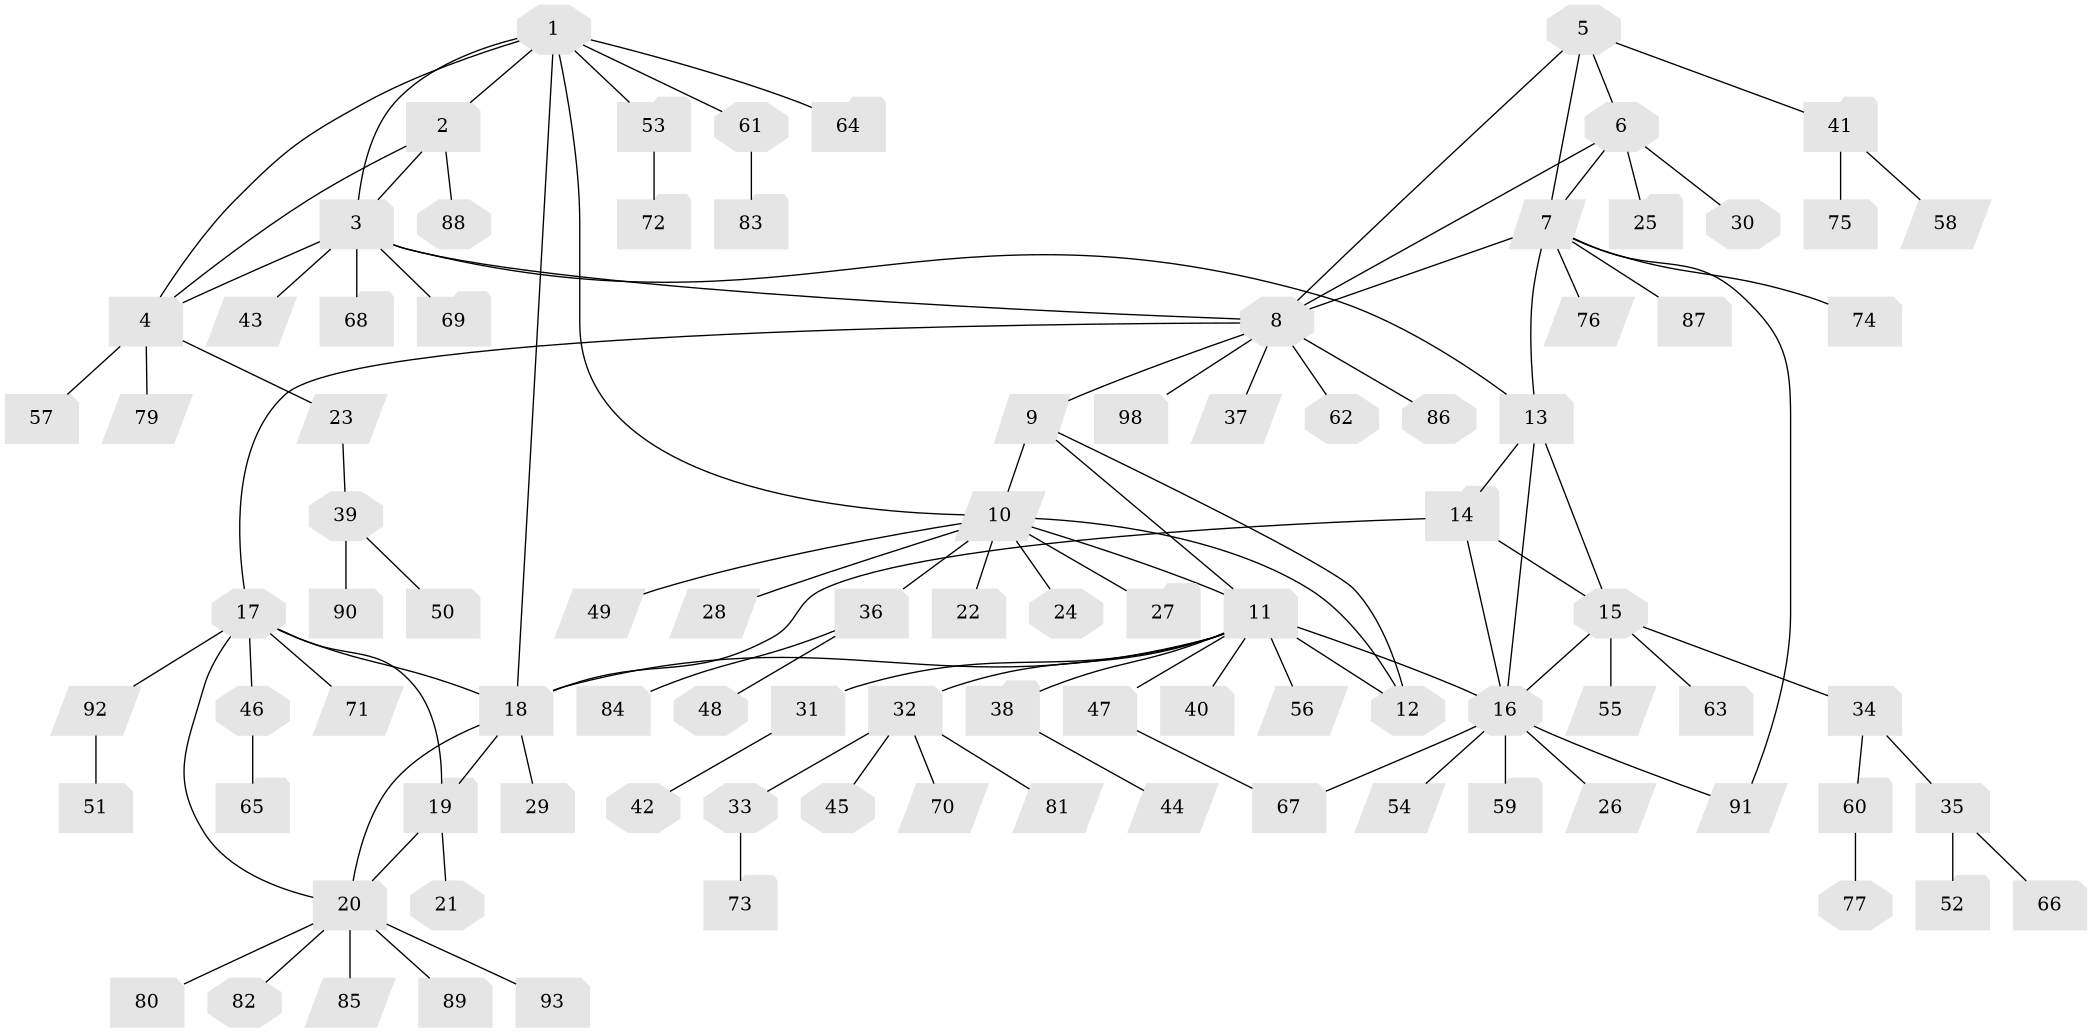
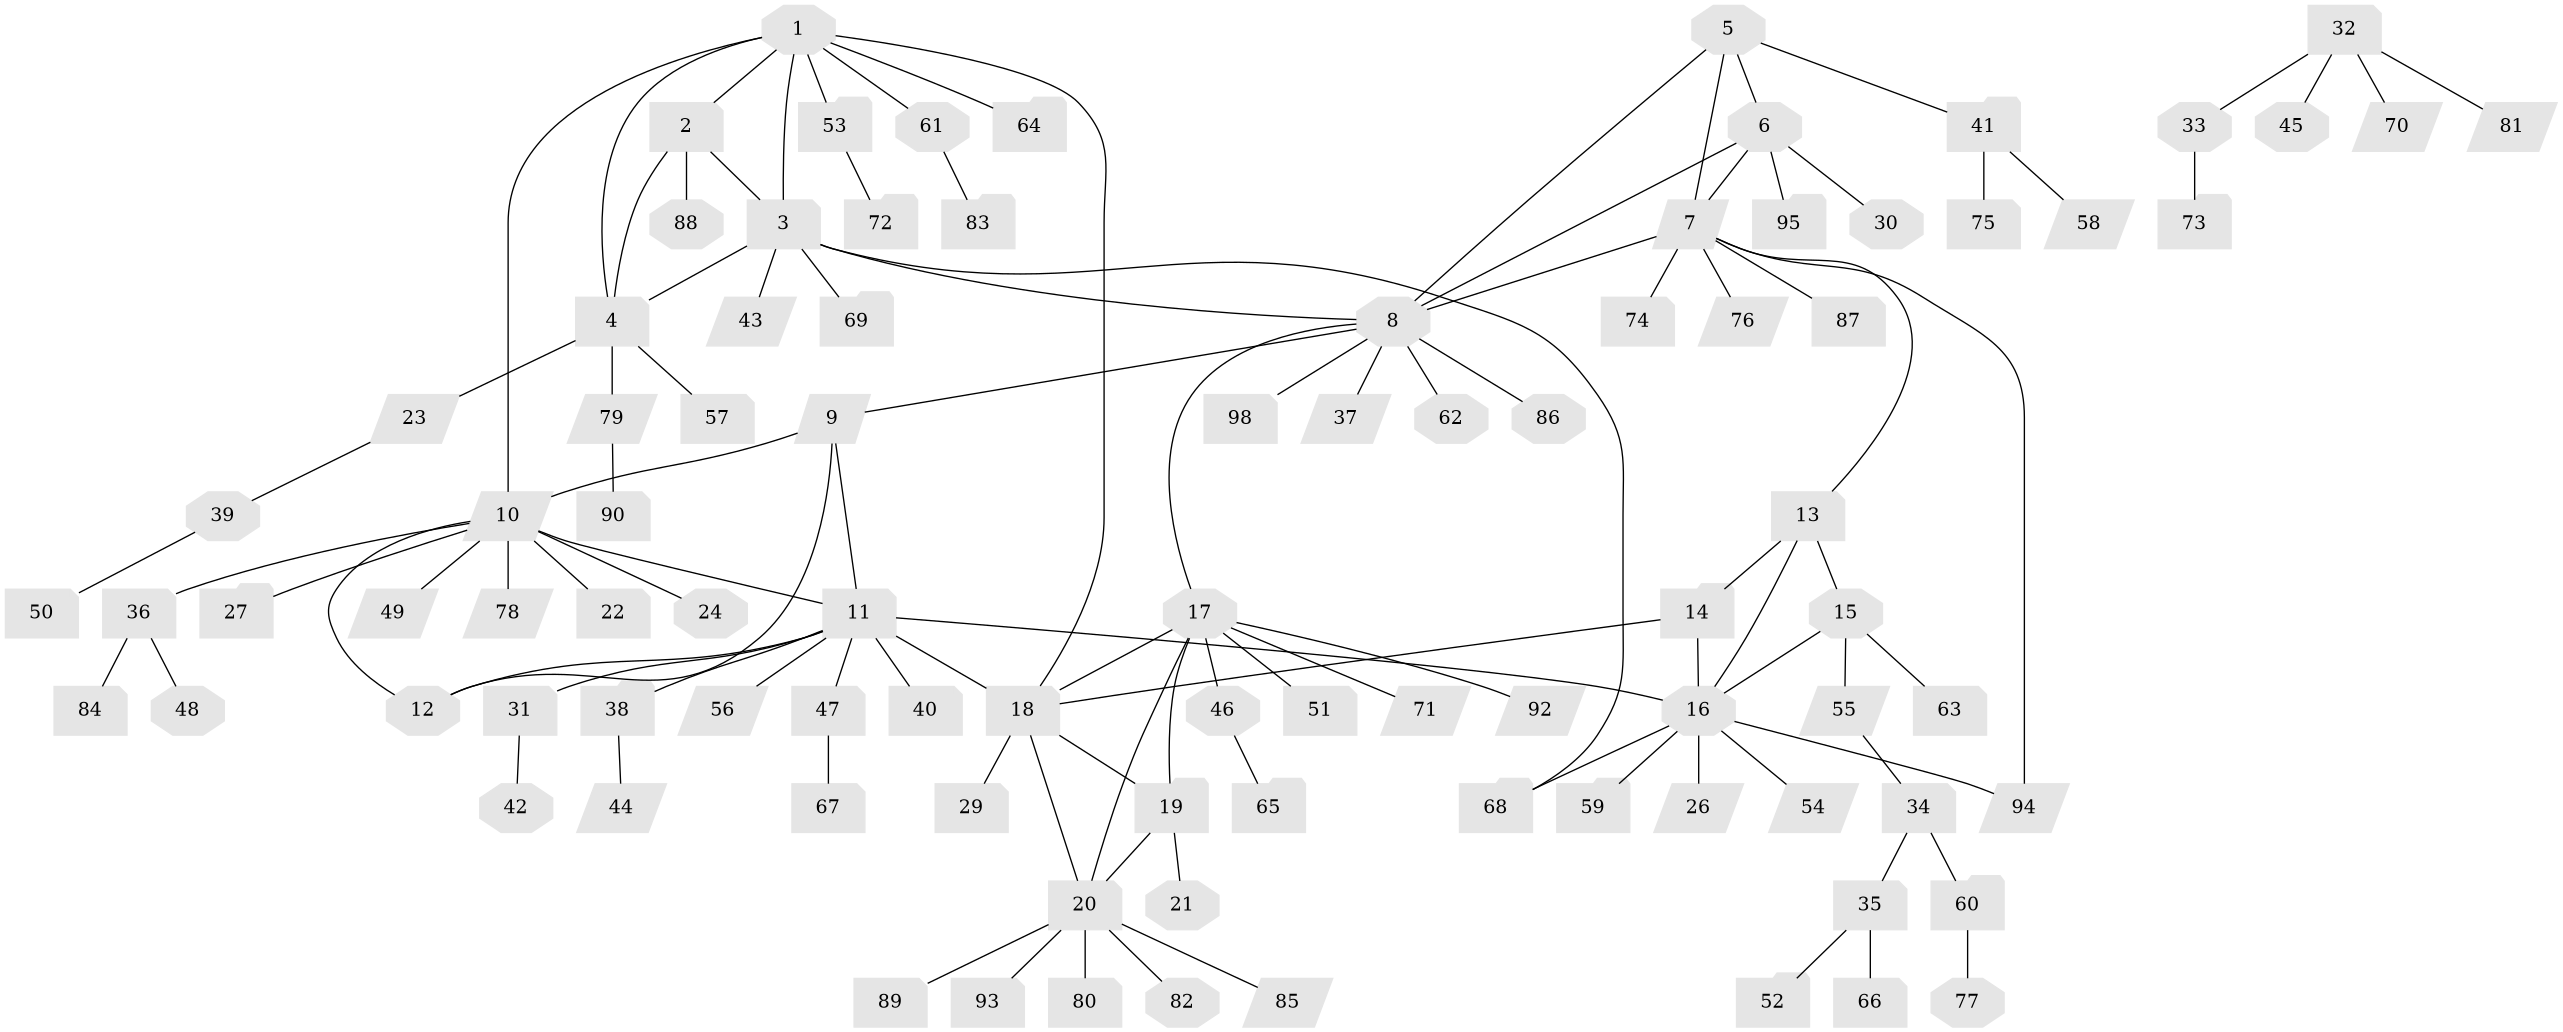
(1646, 224) -> (1789, 224)
(962, 258) -> none
(346, 565) -> (613, 468)
(1542, 568) -> none
(715, 614) -> (508, 614)
(1736, 661) -> (1873, 749)
(1083, 662) -> none
(1401, 759) -> (1601, 758)
(96, 760) -> (1257, 660)
(1742, 808) -> (2024, 808)
